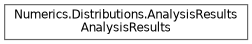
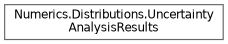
(126, 22) -> (114, 22)
